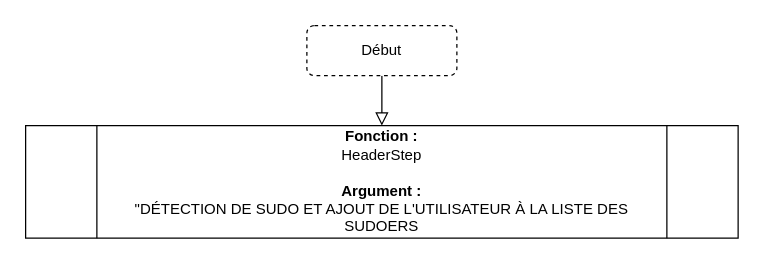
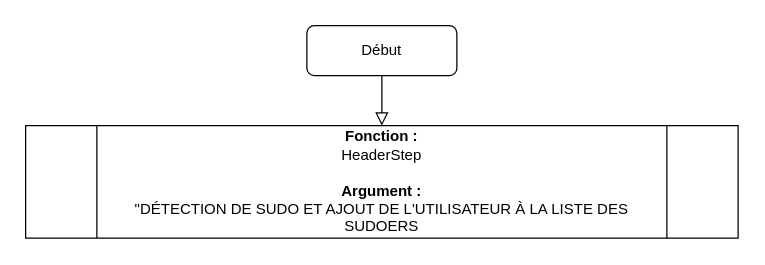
(382, 51) -> (382, 51)
